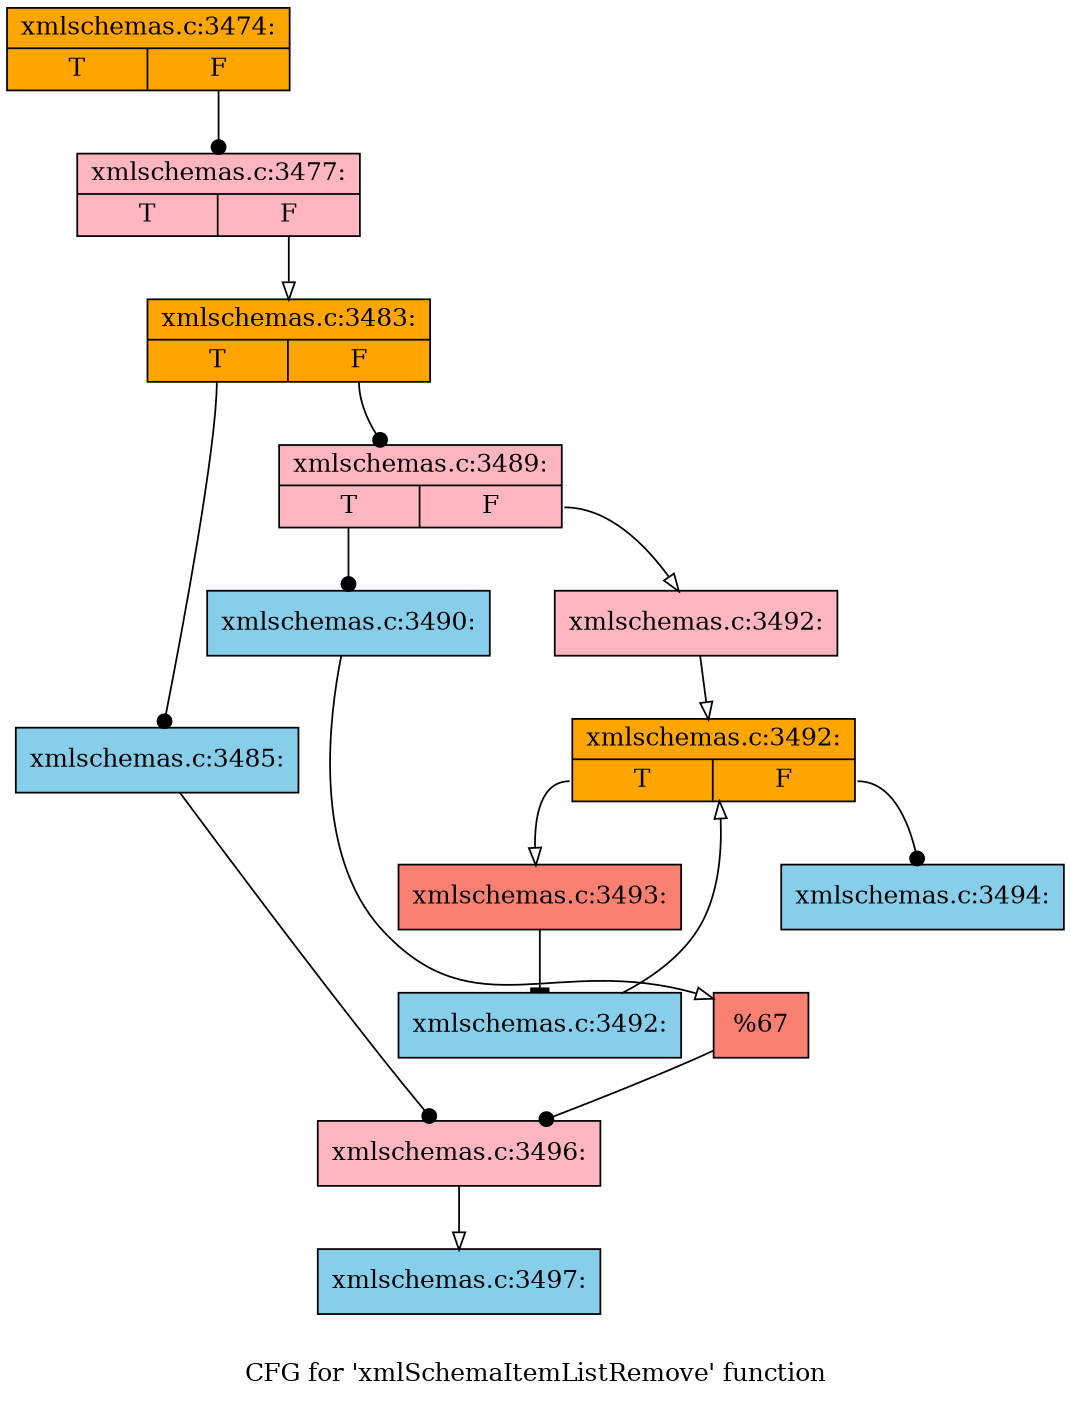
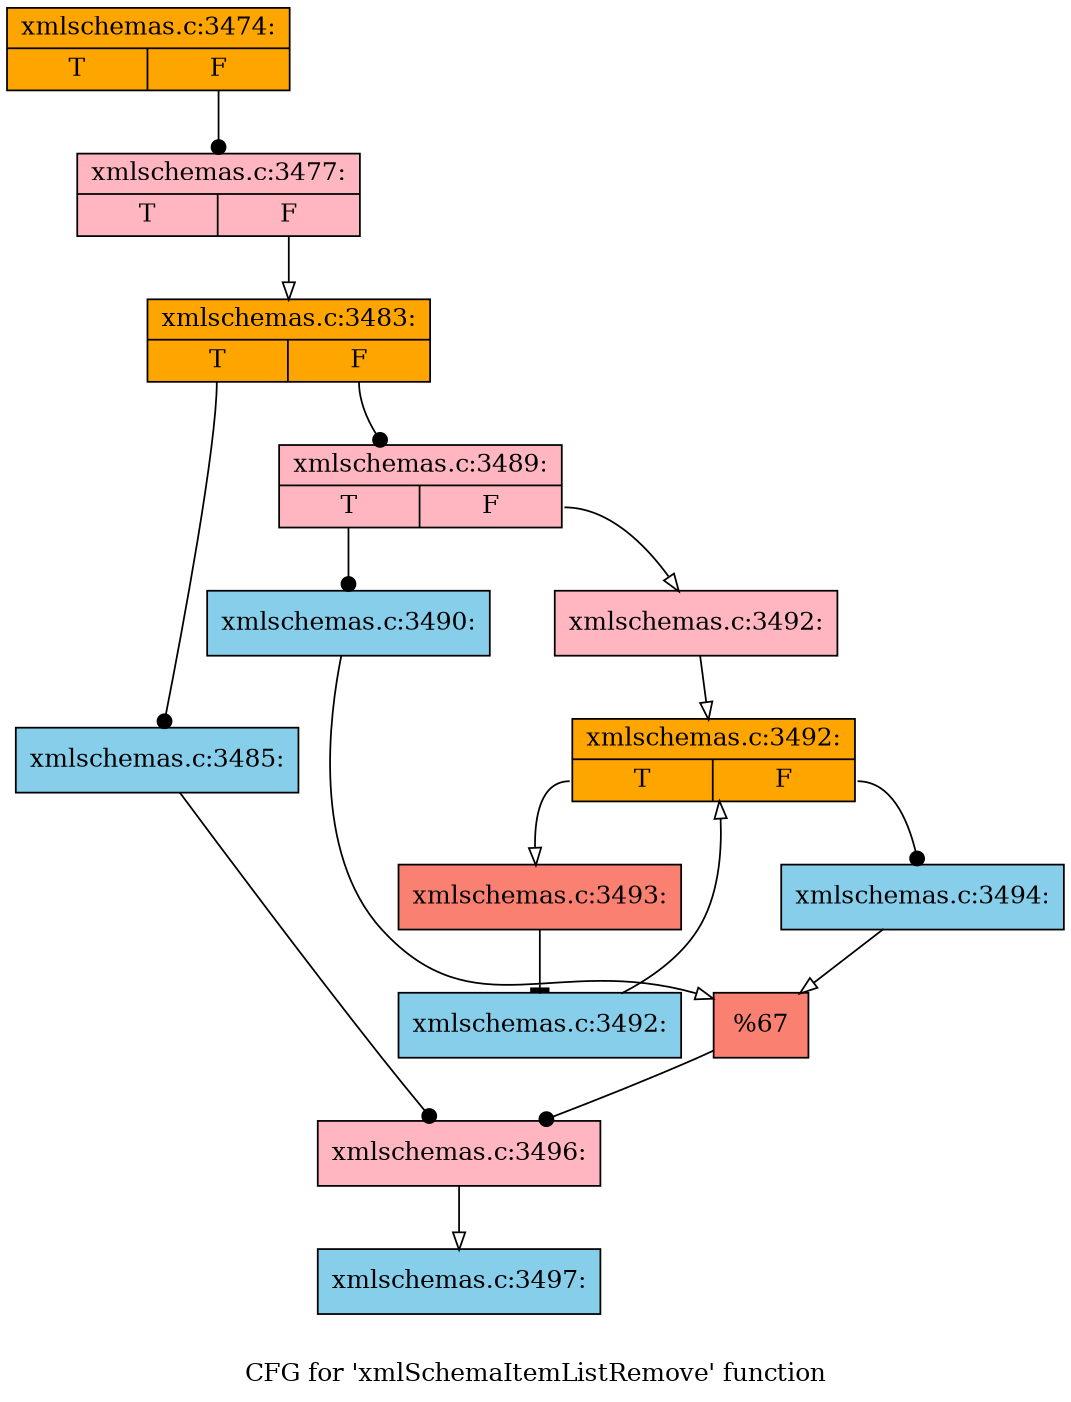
none -> (849, 956)
